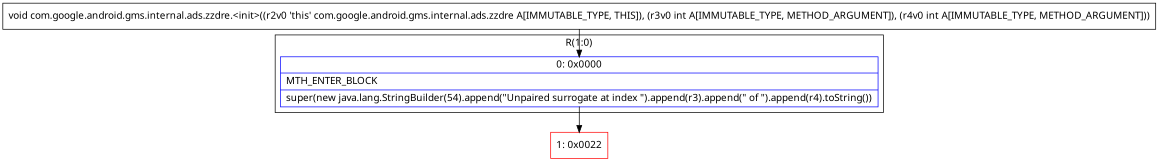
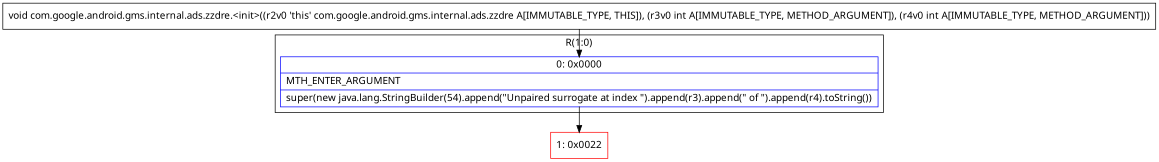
(332, 81) -> (344, 81)
